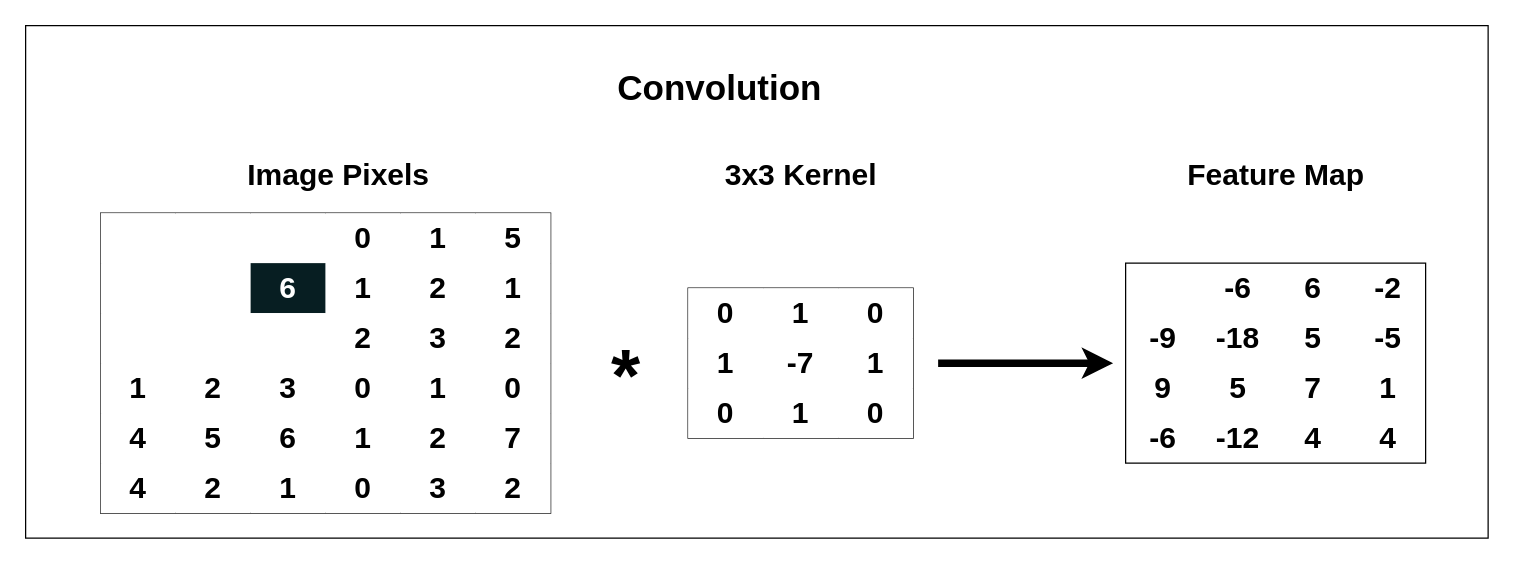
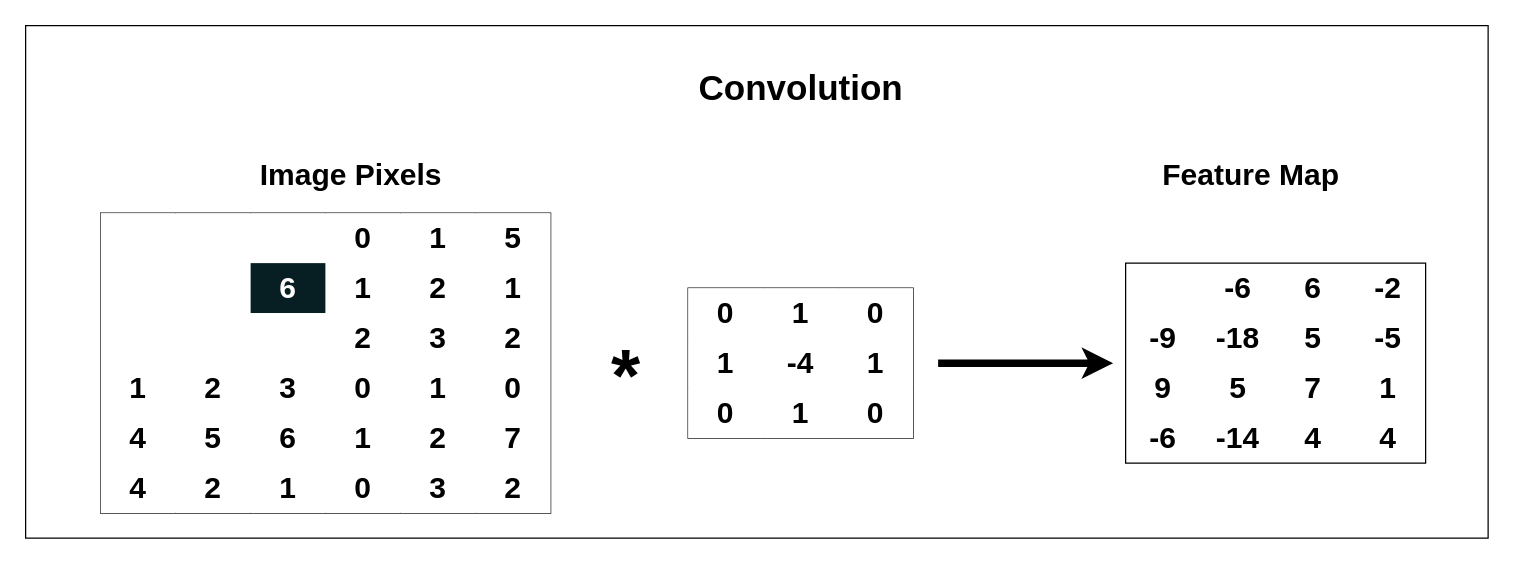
(719, 88) -> (801, 88)
(338, 176) -> (351, 176)
(801, 176) -> none
(1276, 176) -> (1251, 176)
(801, 363) -> (801, 363)
(1238, 438) -> (1238, 438)
